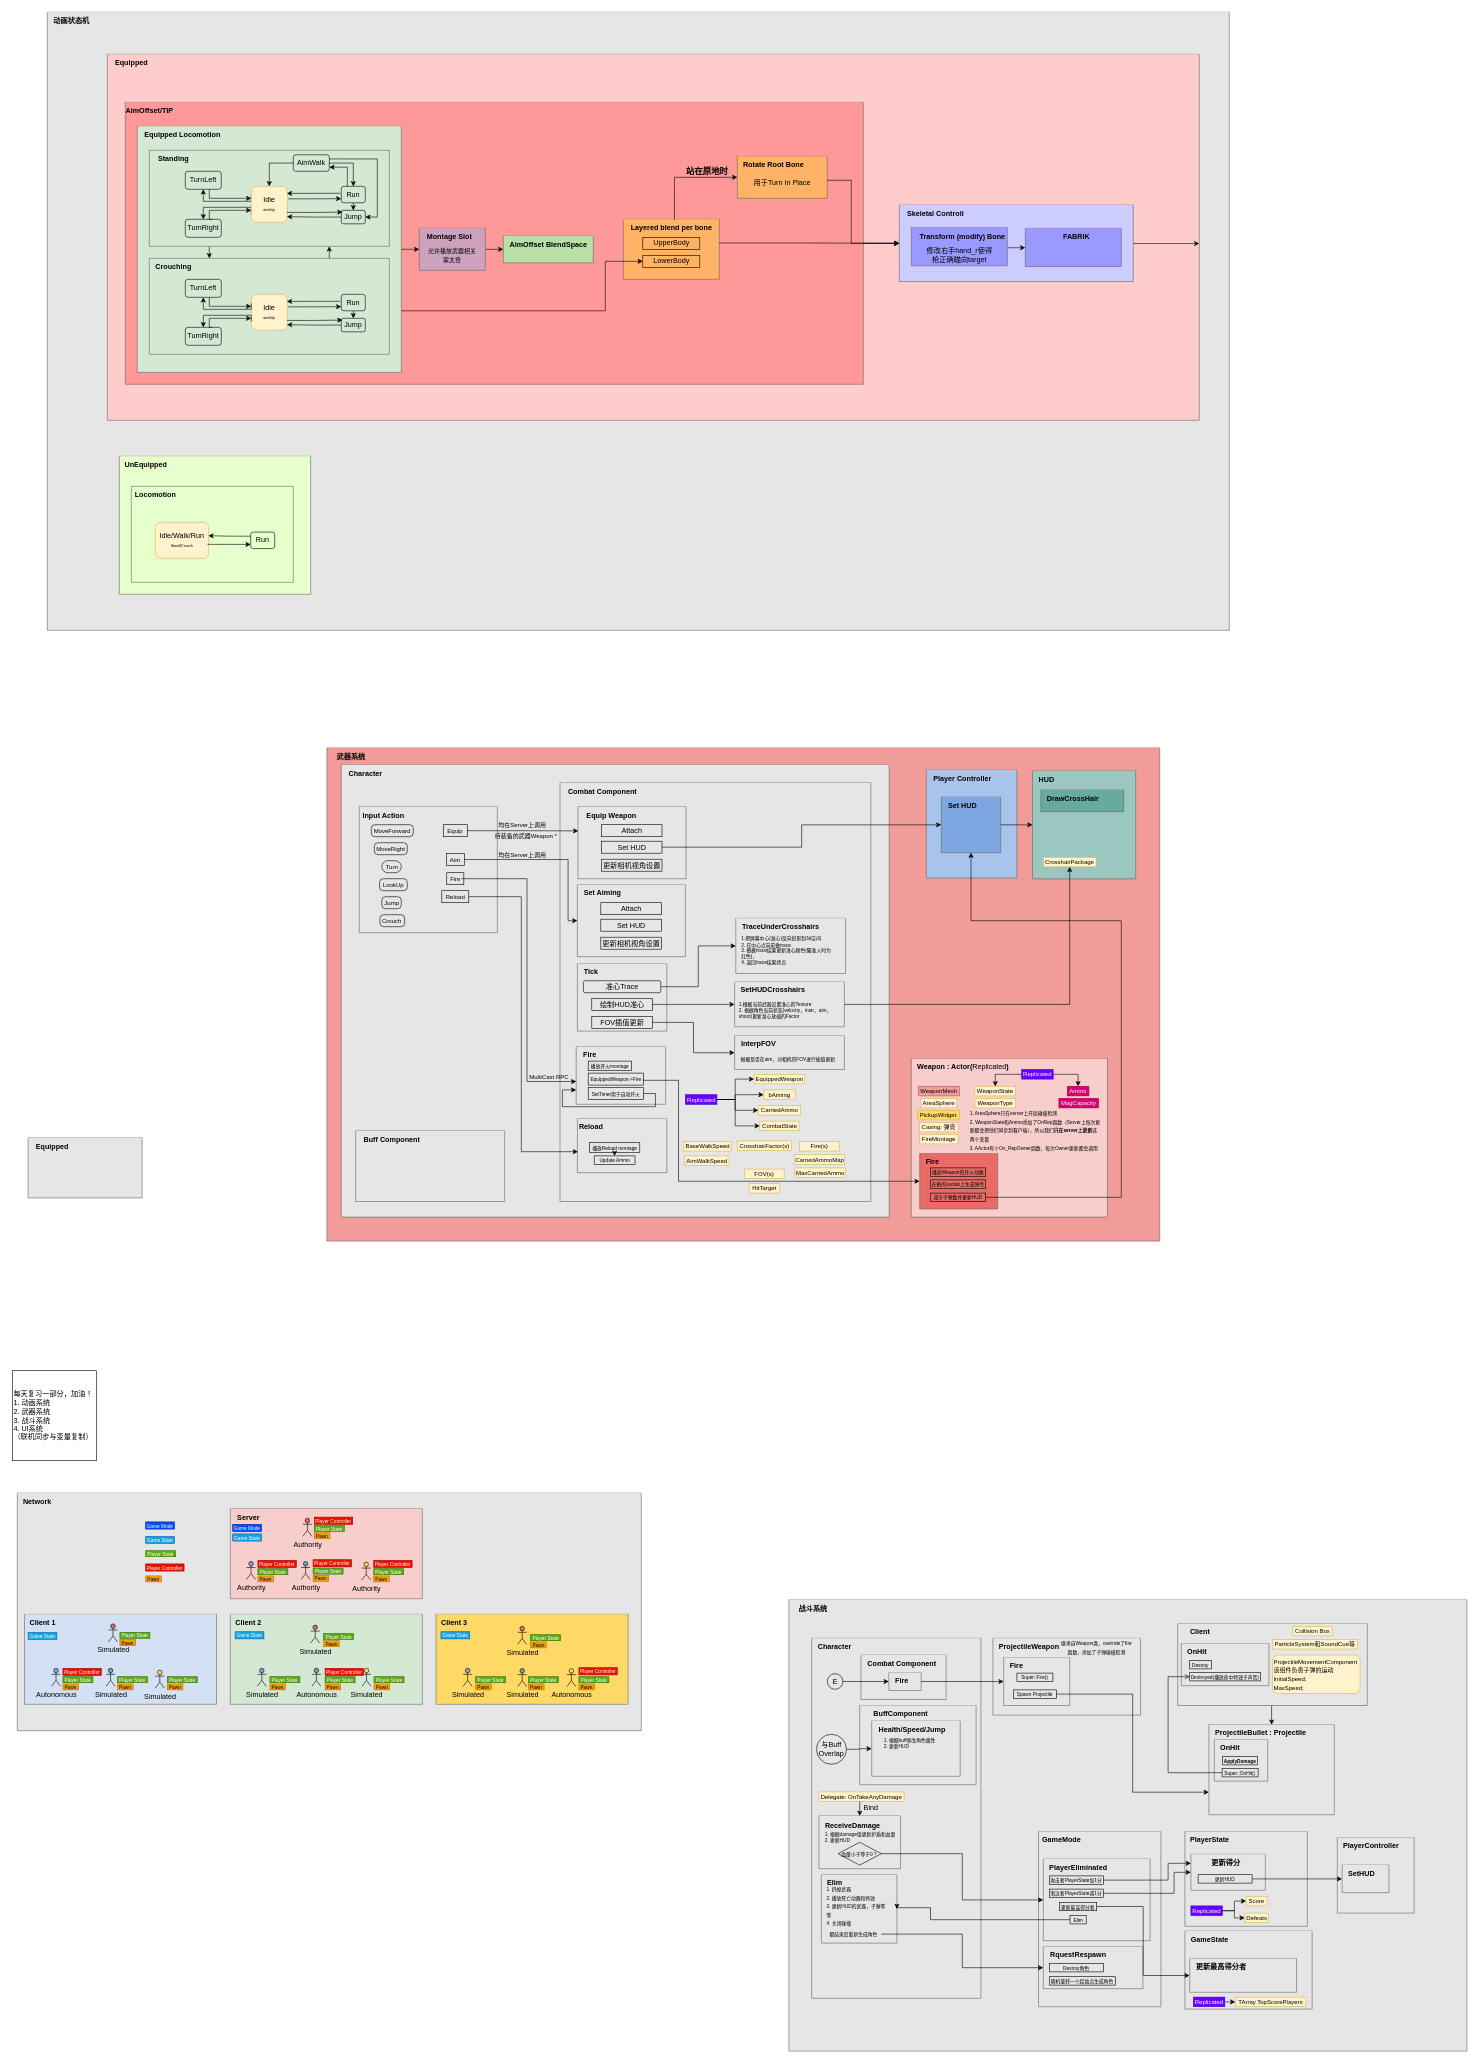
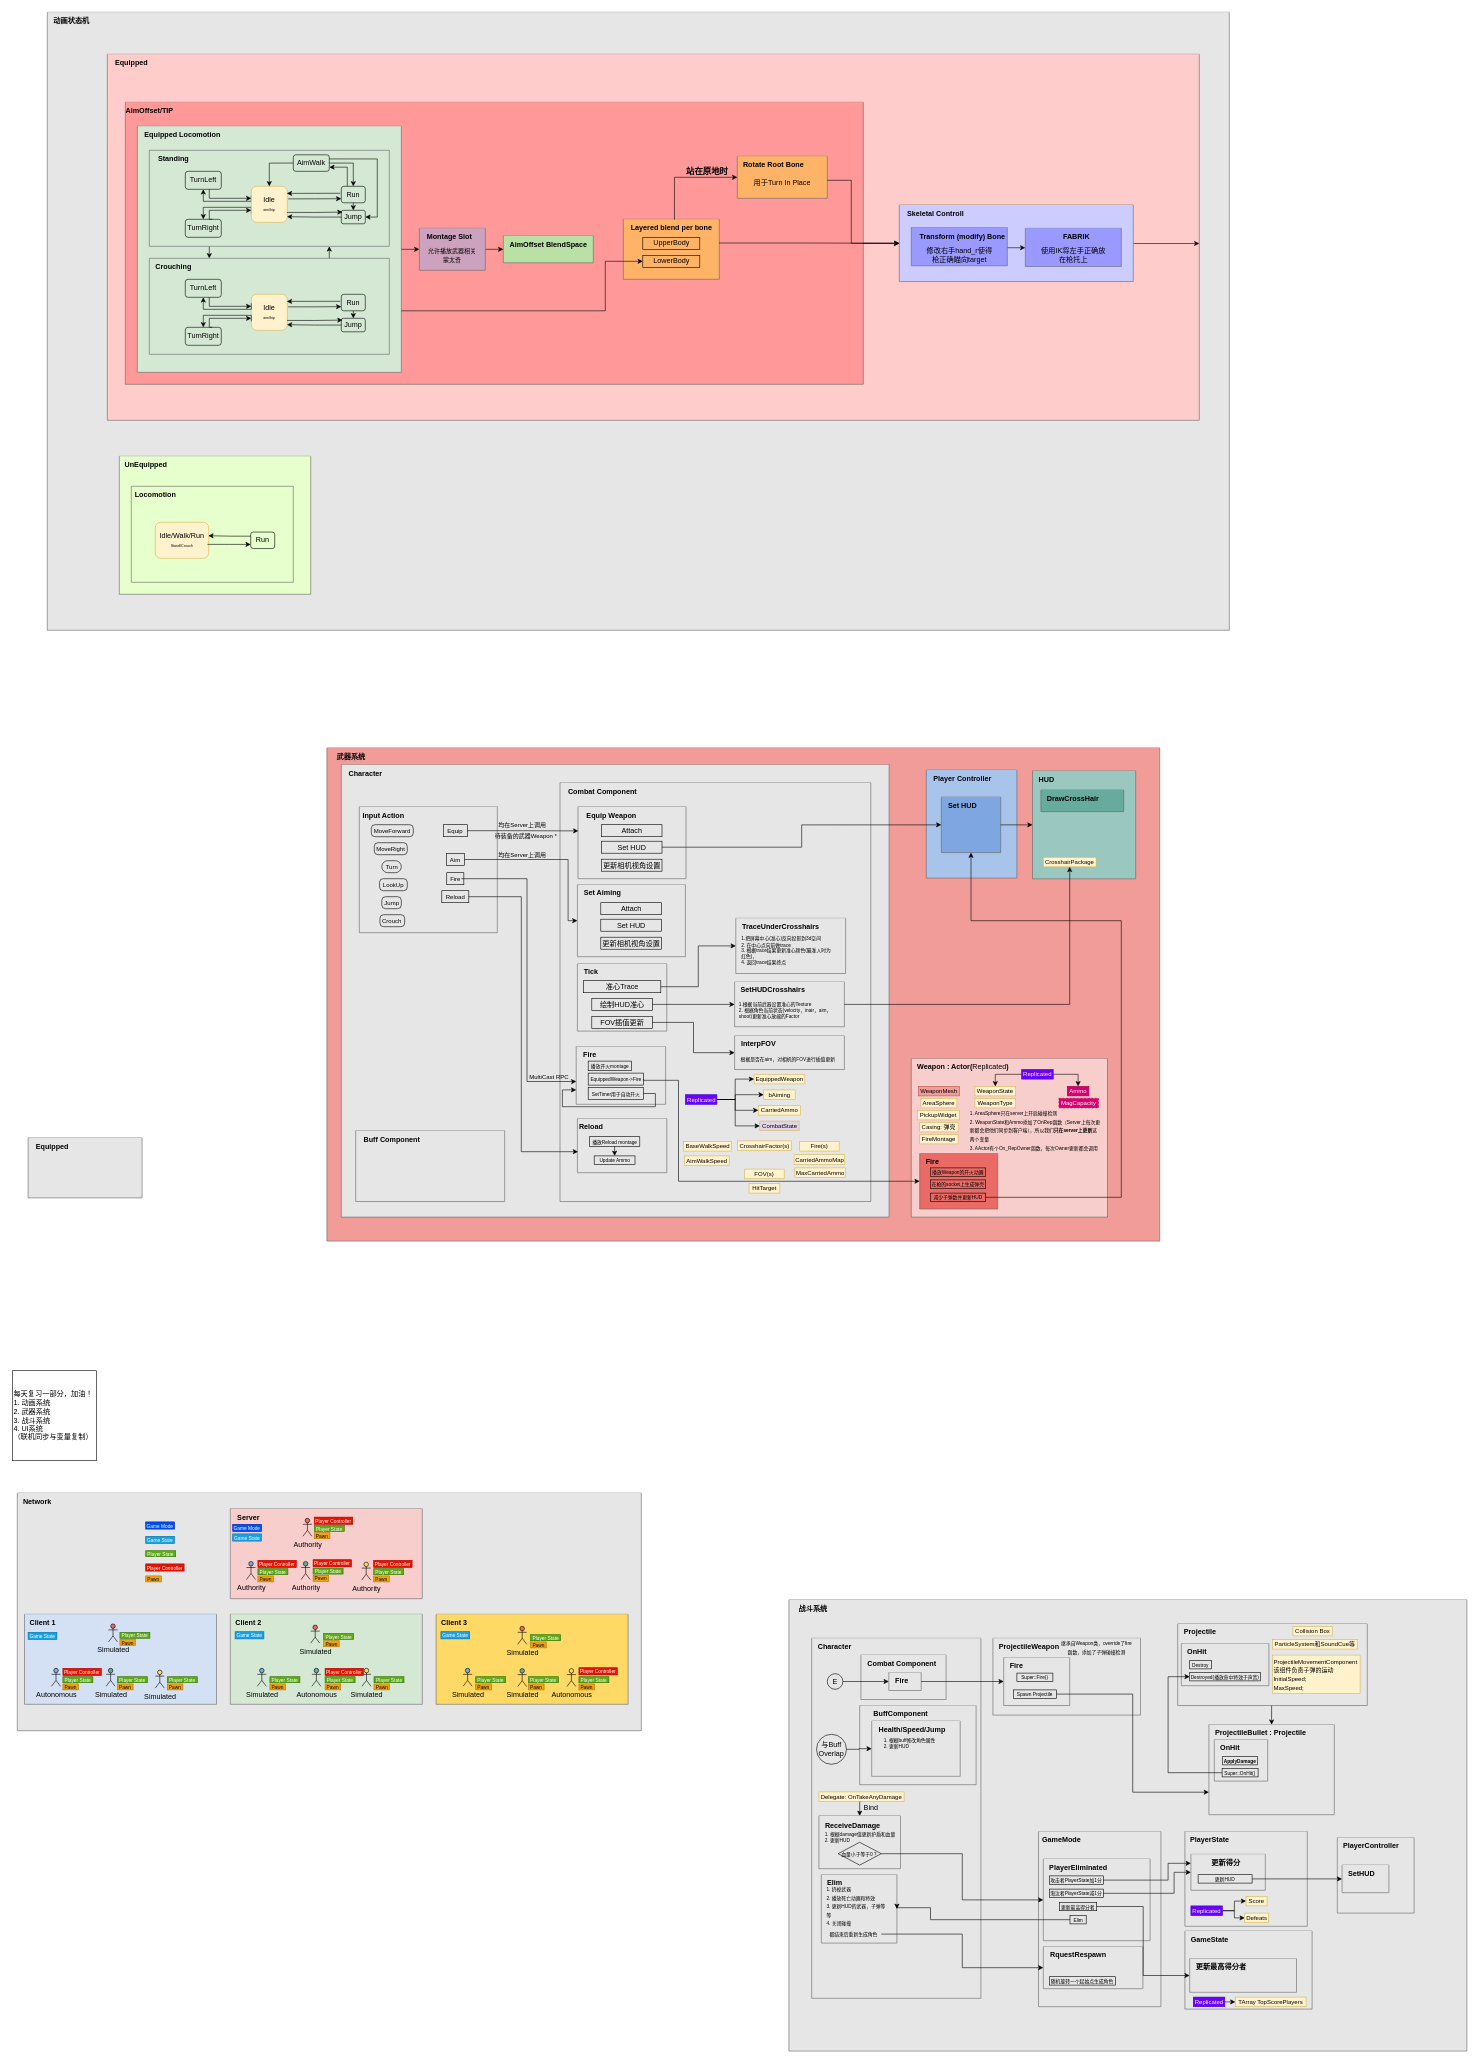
none -> (1073, 255)
(622, 987) -> (622, 987)
(1079, 1103) -> (1079, 1103)
(938, 1115) -> (938, 1115)
(779, 1126) -> (779, 1126)
(614, 1148) -> (614, 1142)
(1200, 1632) -> (1200, 1632)
(1316, 1674) -> (1316, 1674)
(1185, 1677) -> (1184, 1677)
(1076, 1968) -> none
